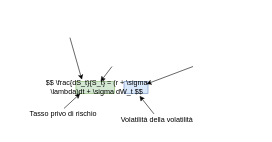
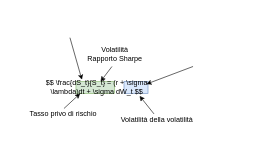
none -> (115, 54)
